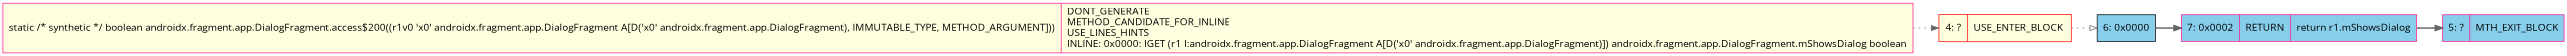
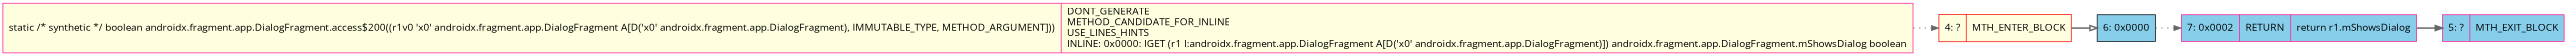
(2018, 28) -> (2019, 28)
(2081, 28) -> (2081, 28)
(2165, 28) -> (2165, 28)
